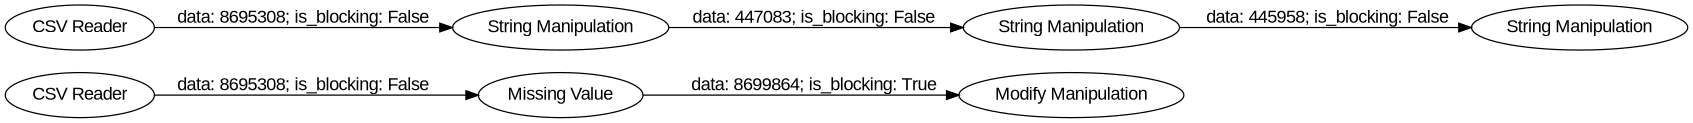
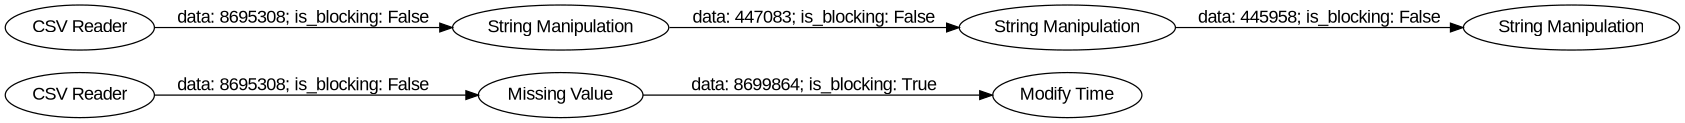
(1071, 95) -> (1067, 95)
